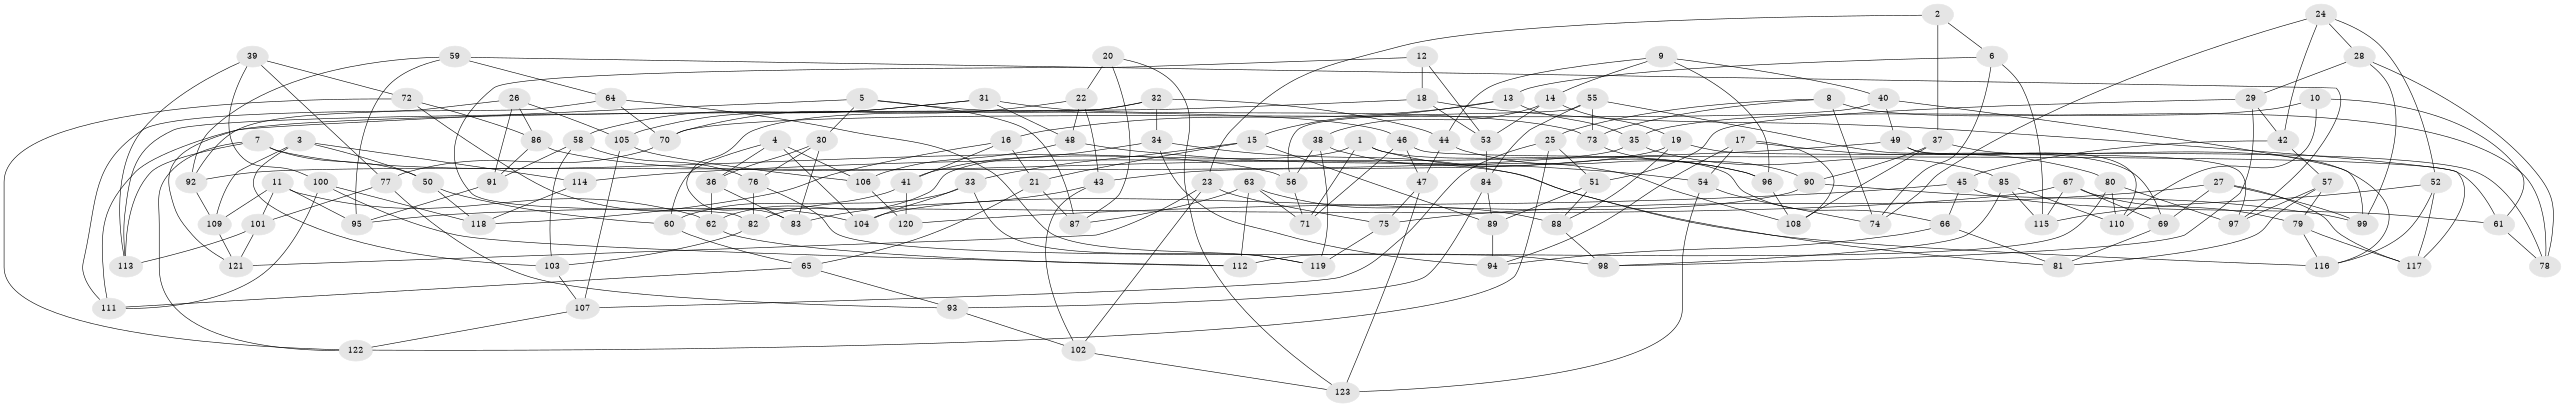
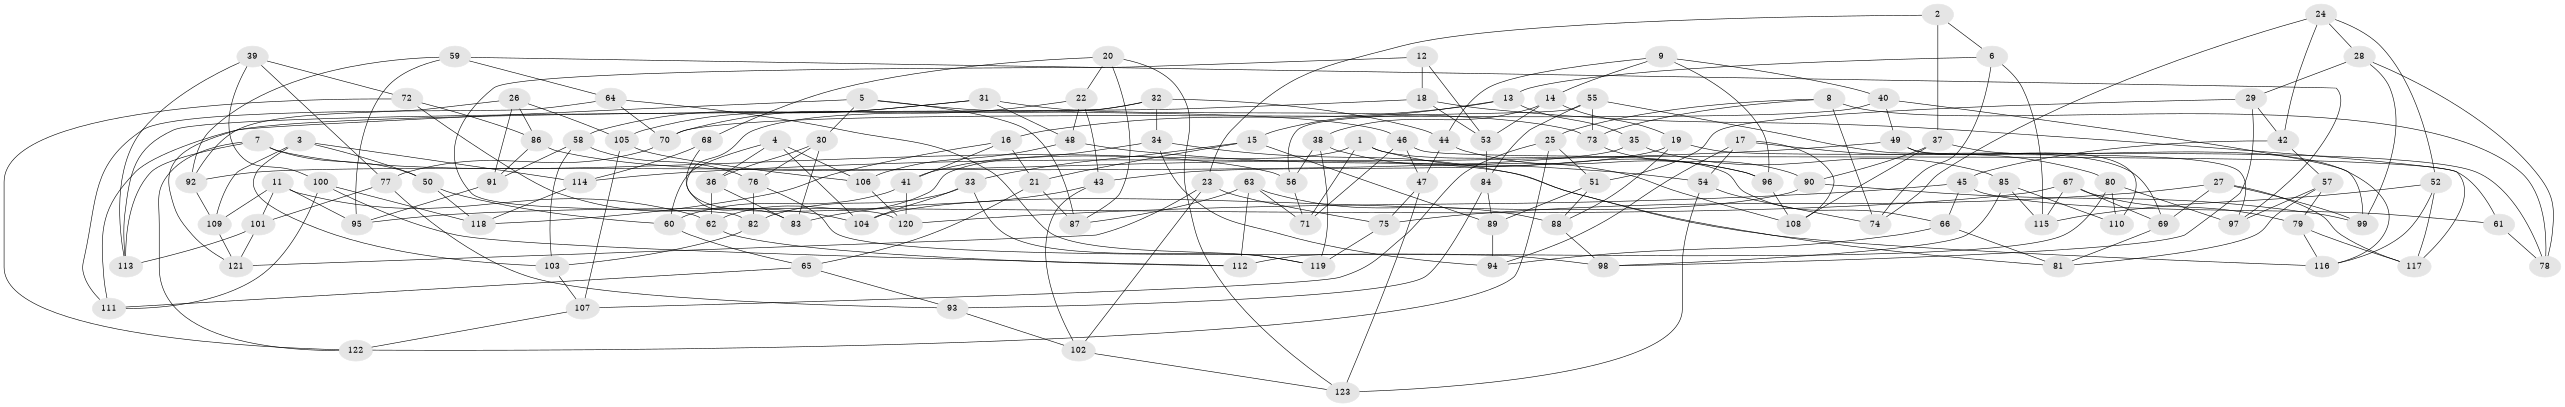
(2315, 99) -> none
none -> (707, 141)
